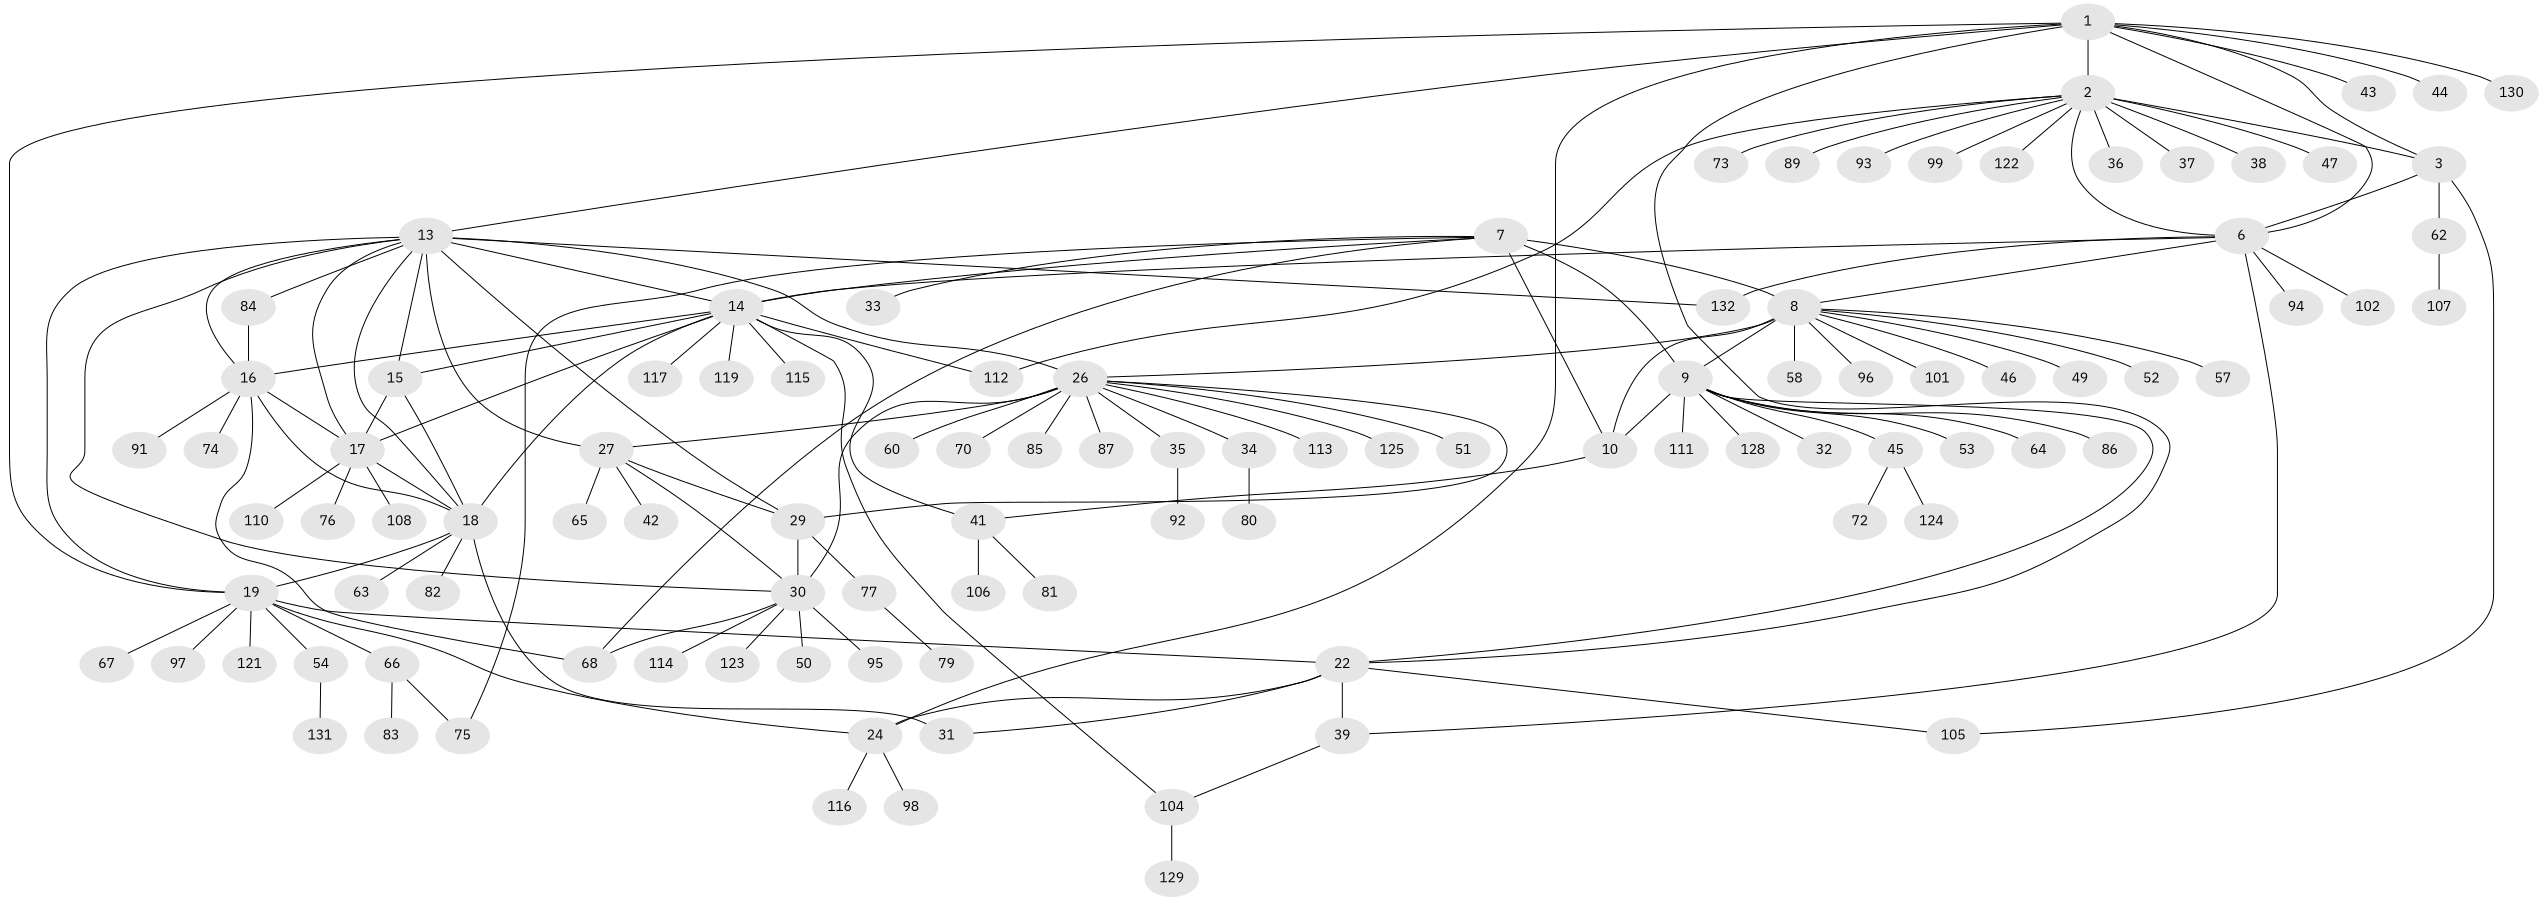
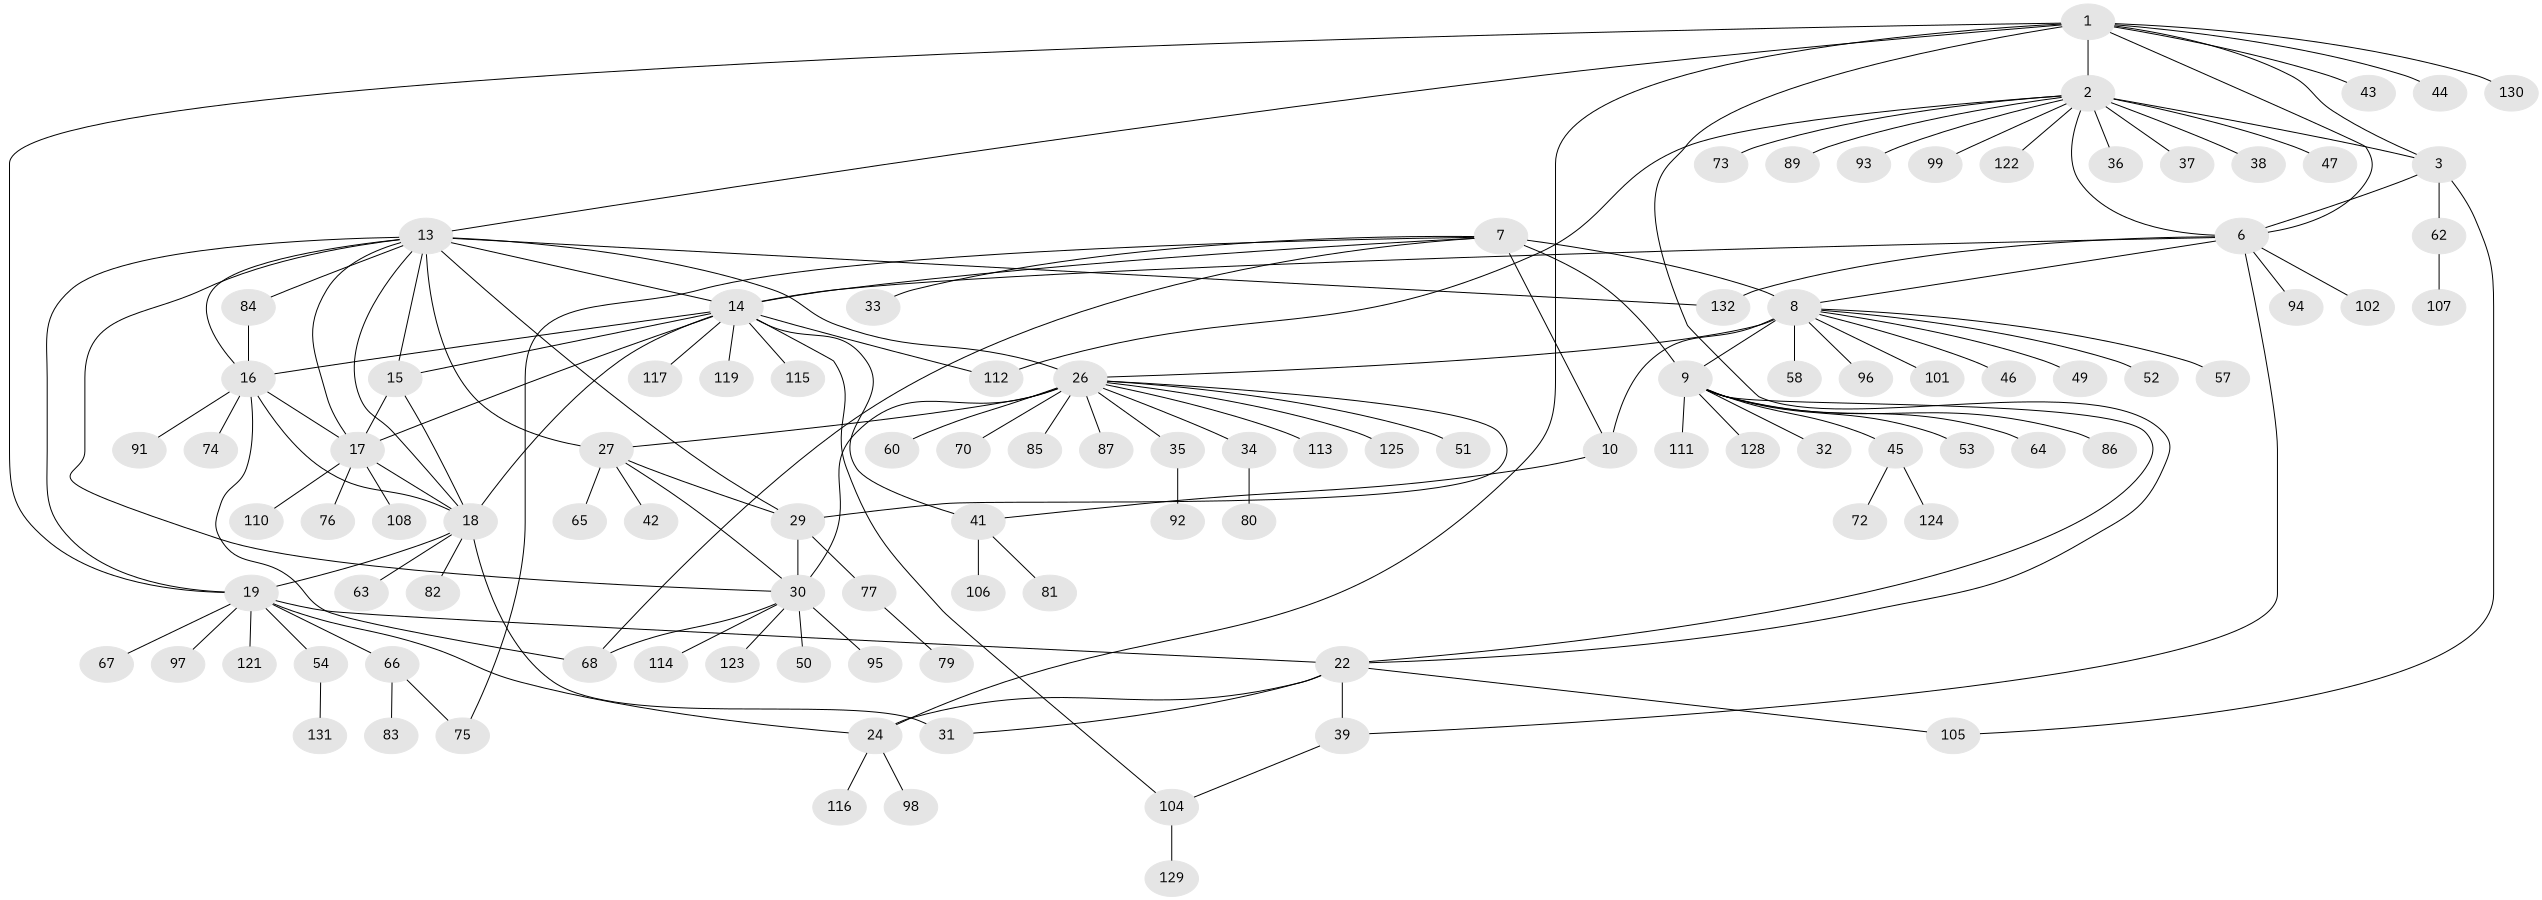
(1648, 415) -> none
